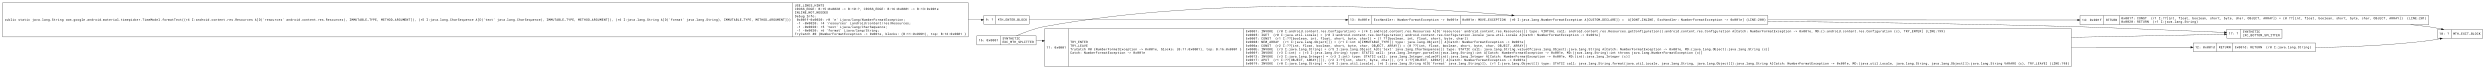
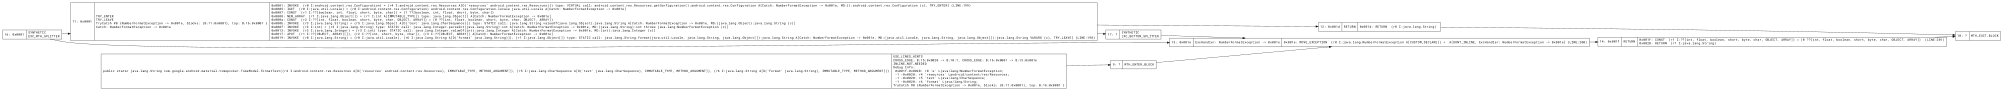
(1996, 25) -> (1202, 37)
